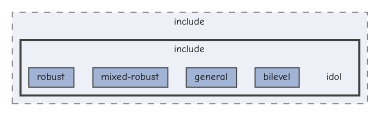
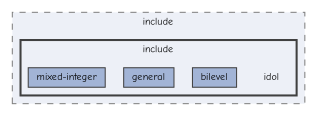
(51, 77) -> none
(130, 77) -> (67, 77)
